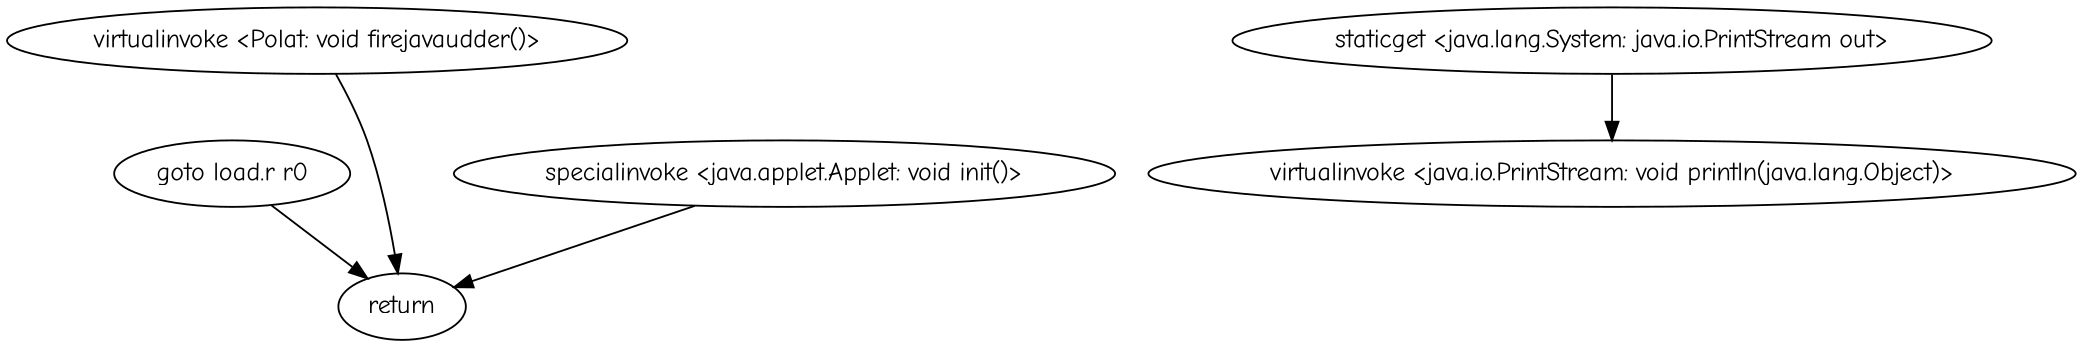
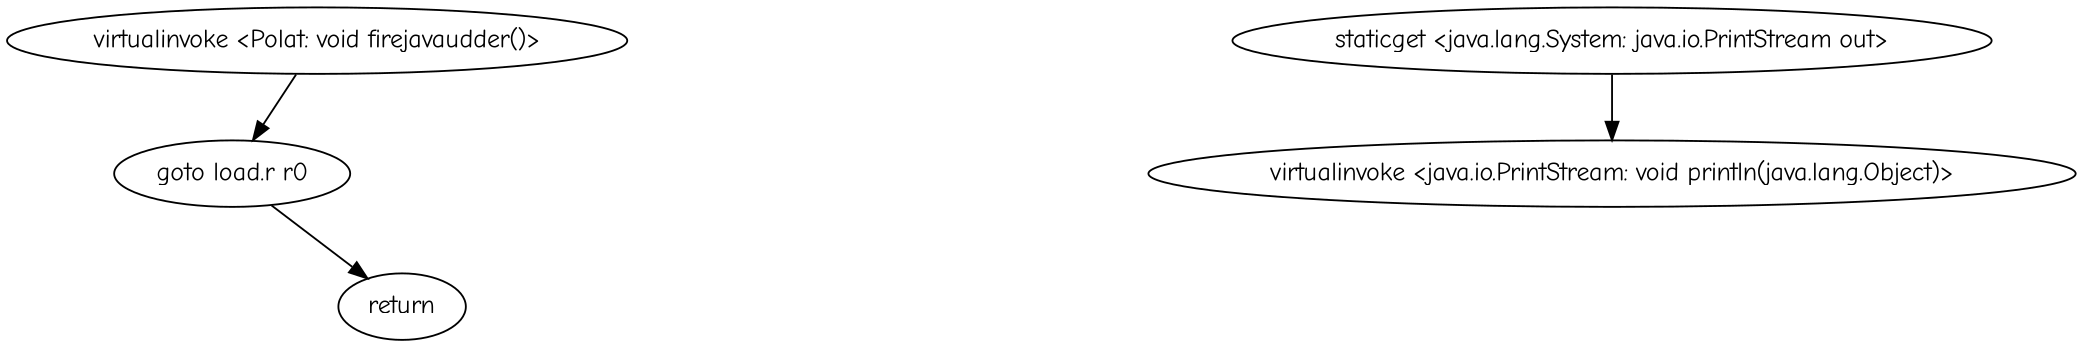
(374, 162) -> (280, 99)
(784, 174) -> none
